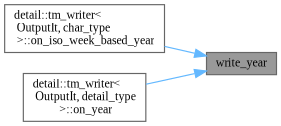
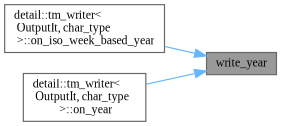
(85, 97) -> (85, 97)
